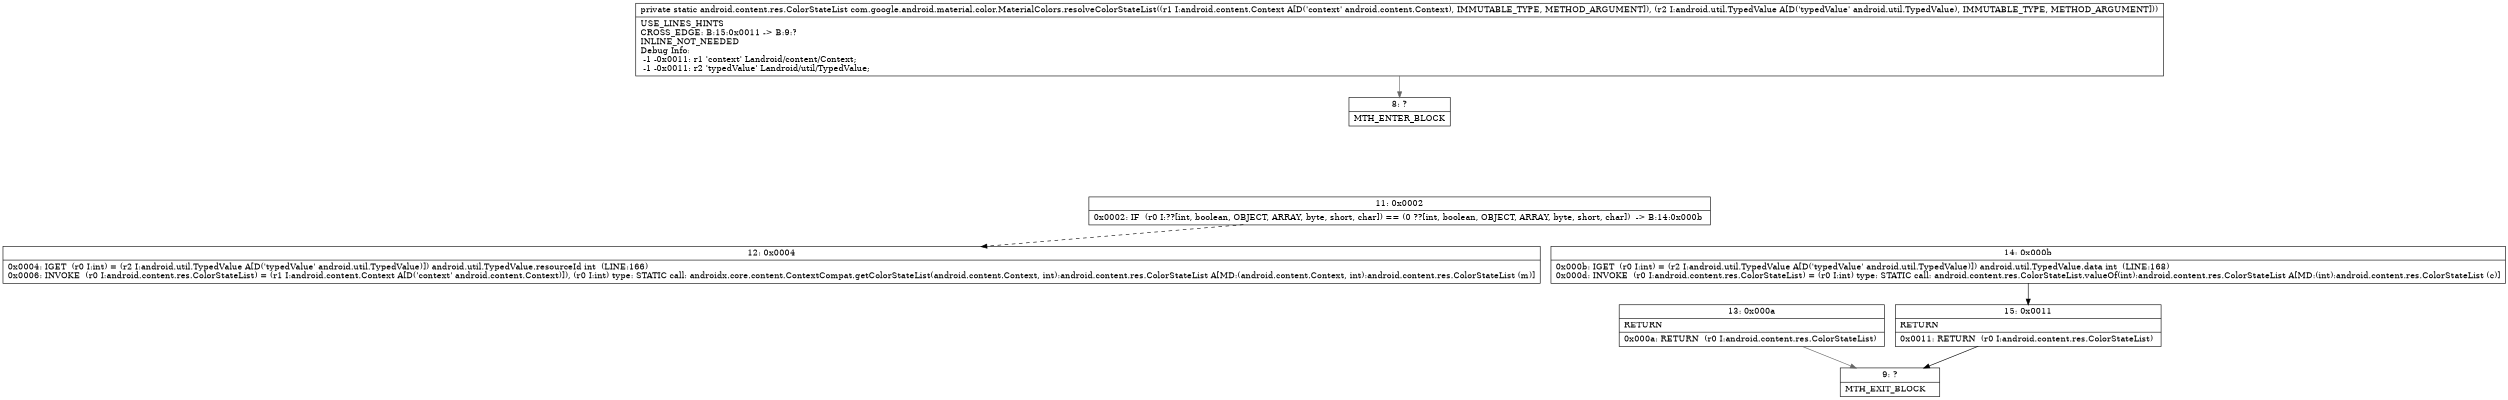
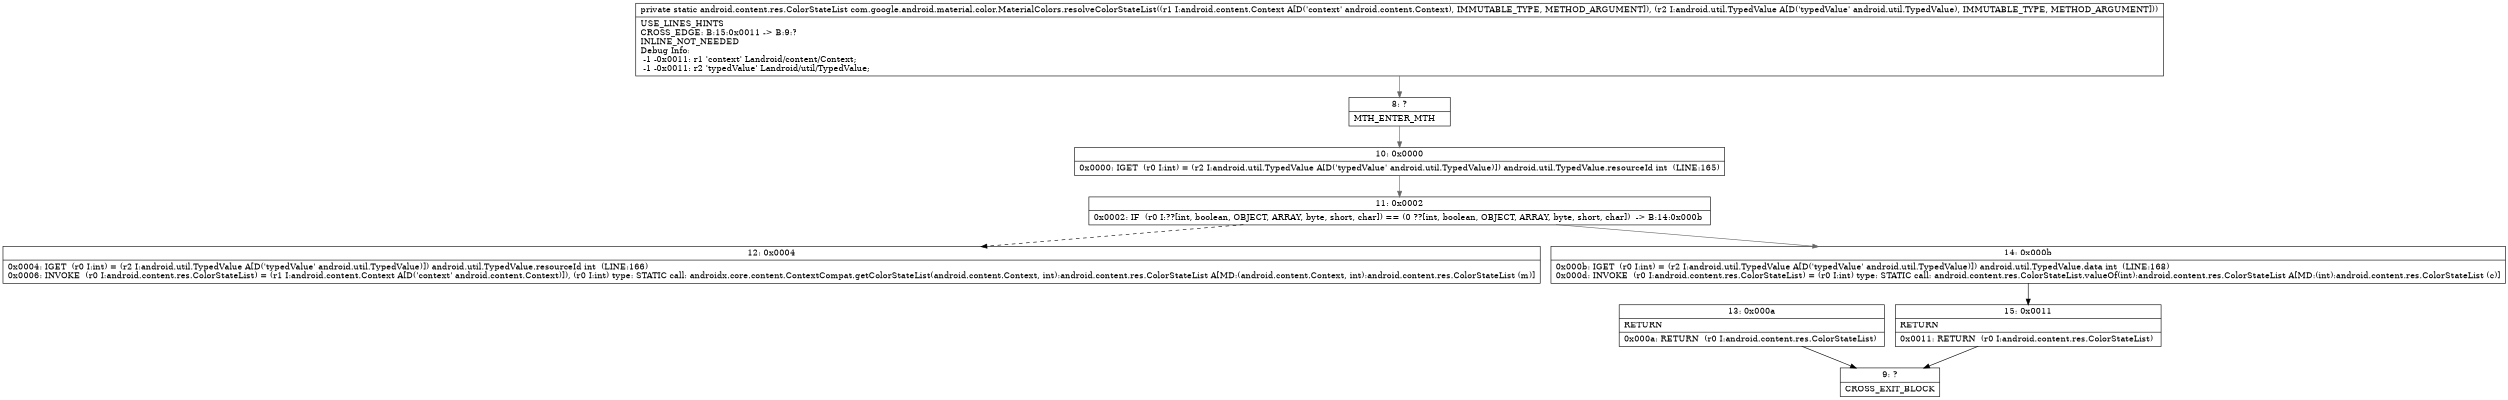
(1400, 119) -> (1395, 119)
none -> (1400, 161)
none -> (1684, 235)
(1826, 356) -> (1826, 356)
(1886, 389) -> (1890, 389)
